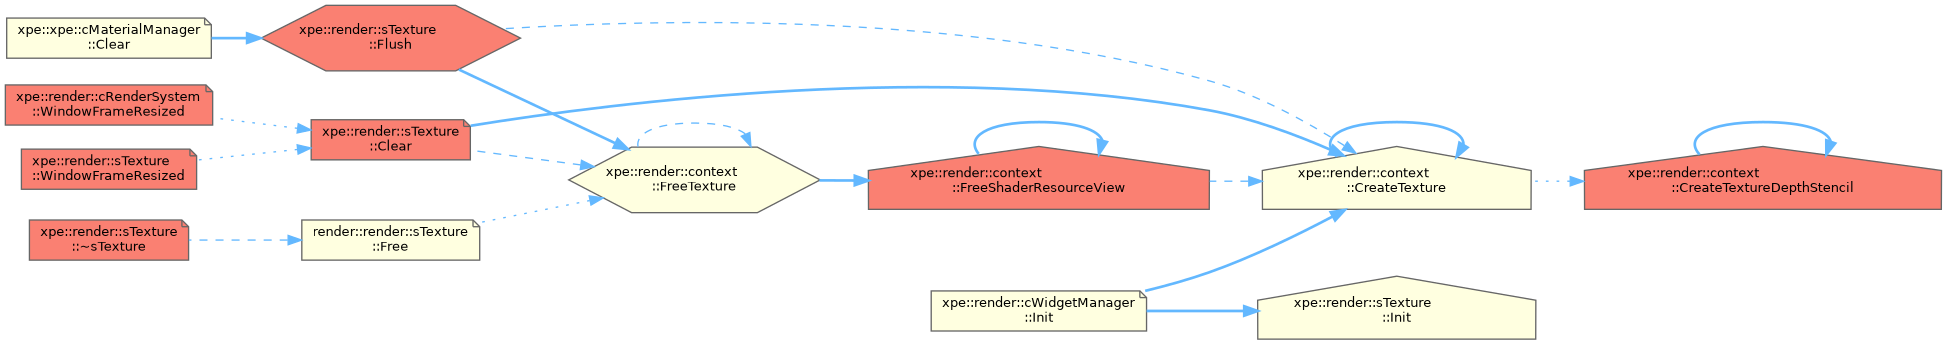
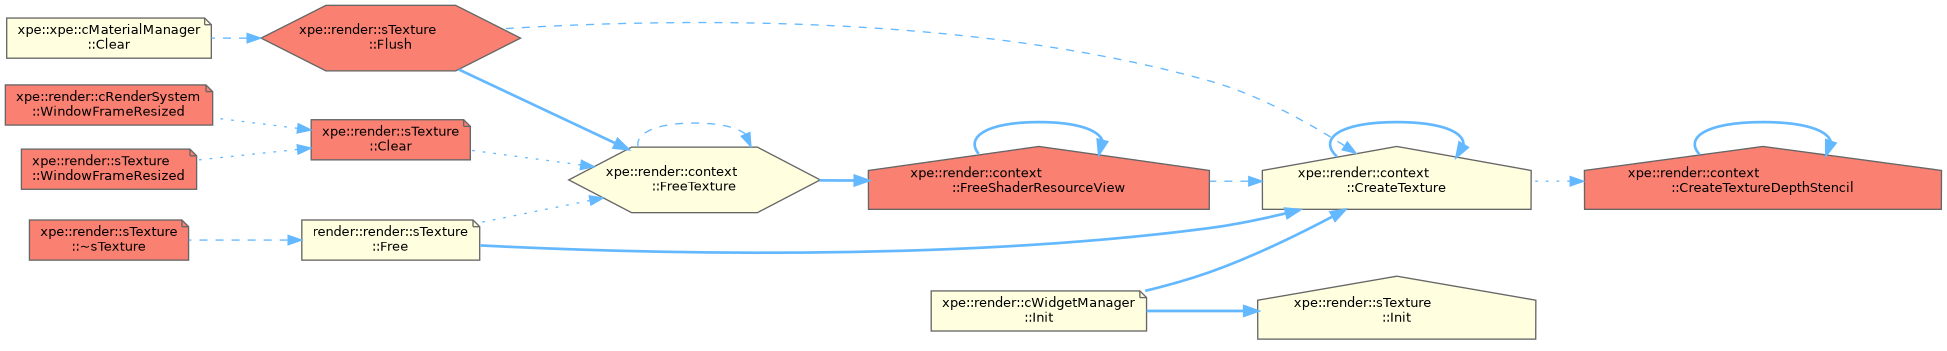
(229, 38) -> (229, 38)
(904, 87) -> (884, 251)
(526, 158) -> (526, 158)
